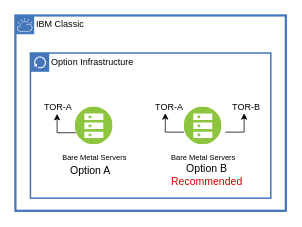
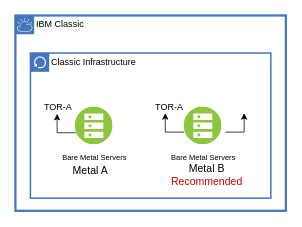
(102, 62) -> (103, 62)
(246, 107) -> none
(90, 170) -> (90, 170)
(207, 174) -> (207, 174)
